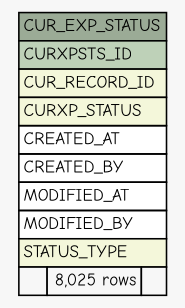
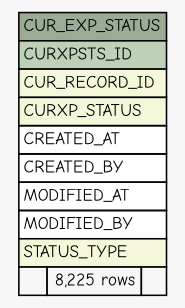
(96, 280) -> (96, 280)
